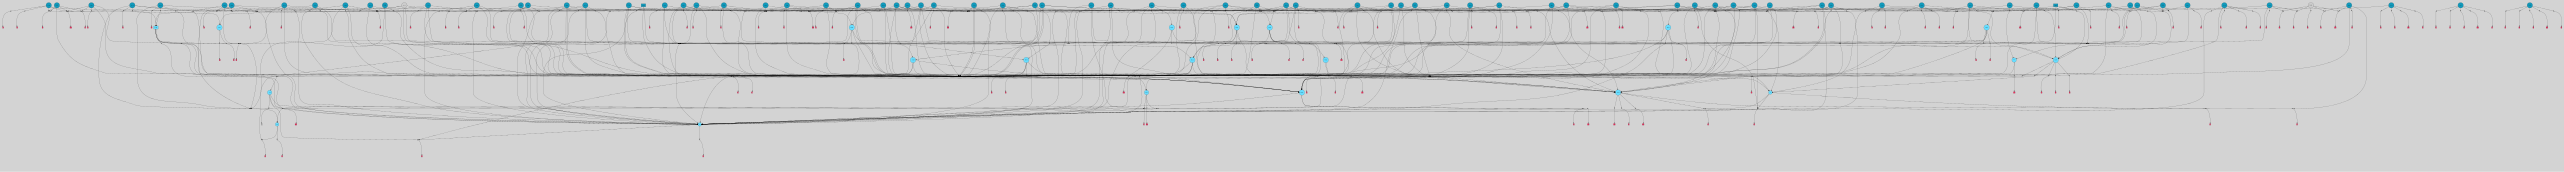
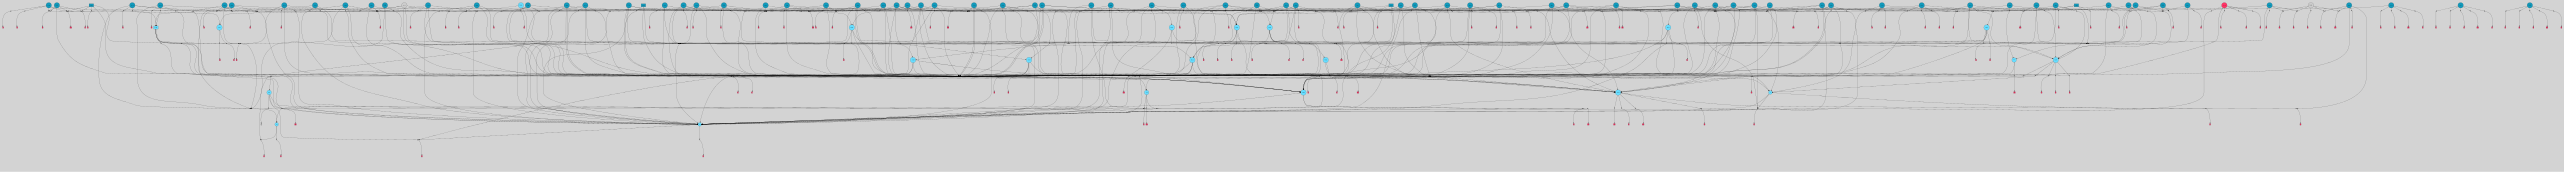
(91, 5) -> (91, 5)
(521, 5) -> (521, 5)
(1391, 5) -> (1391, 5)
(2056, 5) -> (2056, 5)
(2076, 5) -> (2076, 5)
(2224, 5) -> (2224, 5)
